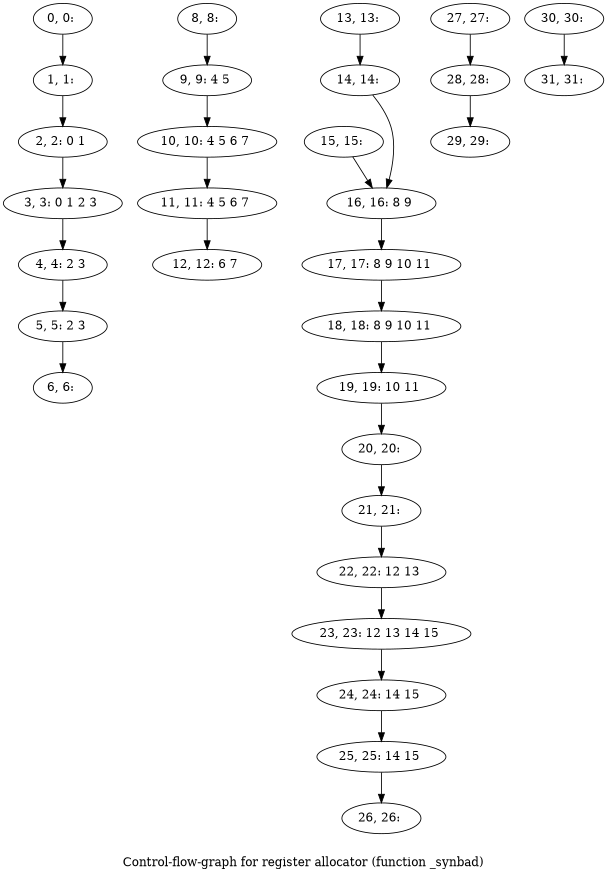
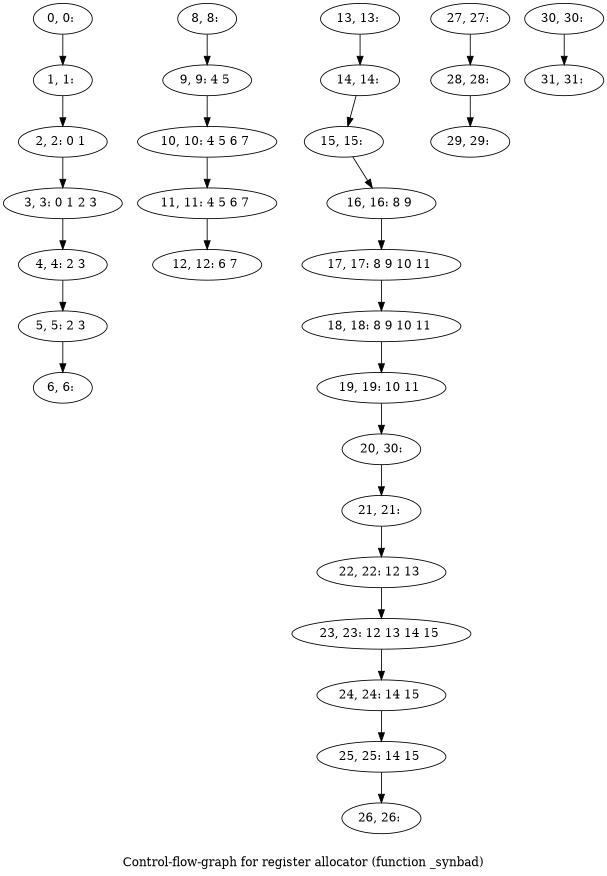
(393, 135) -> (353, 107)
(381, 449) -> (381, 449)
